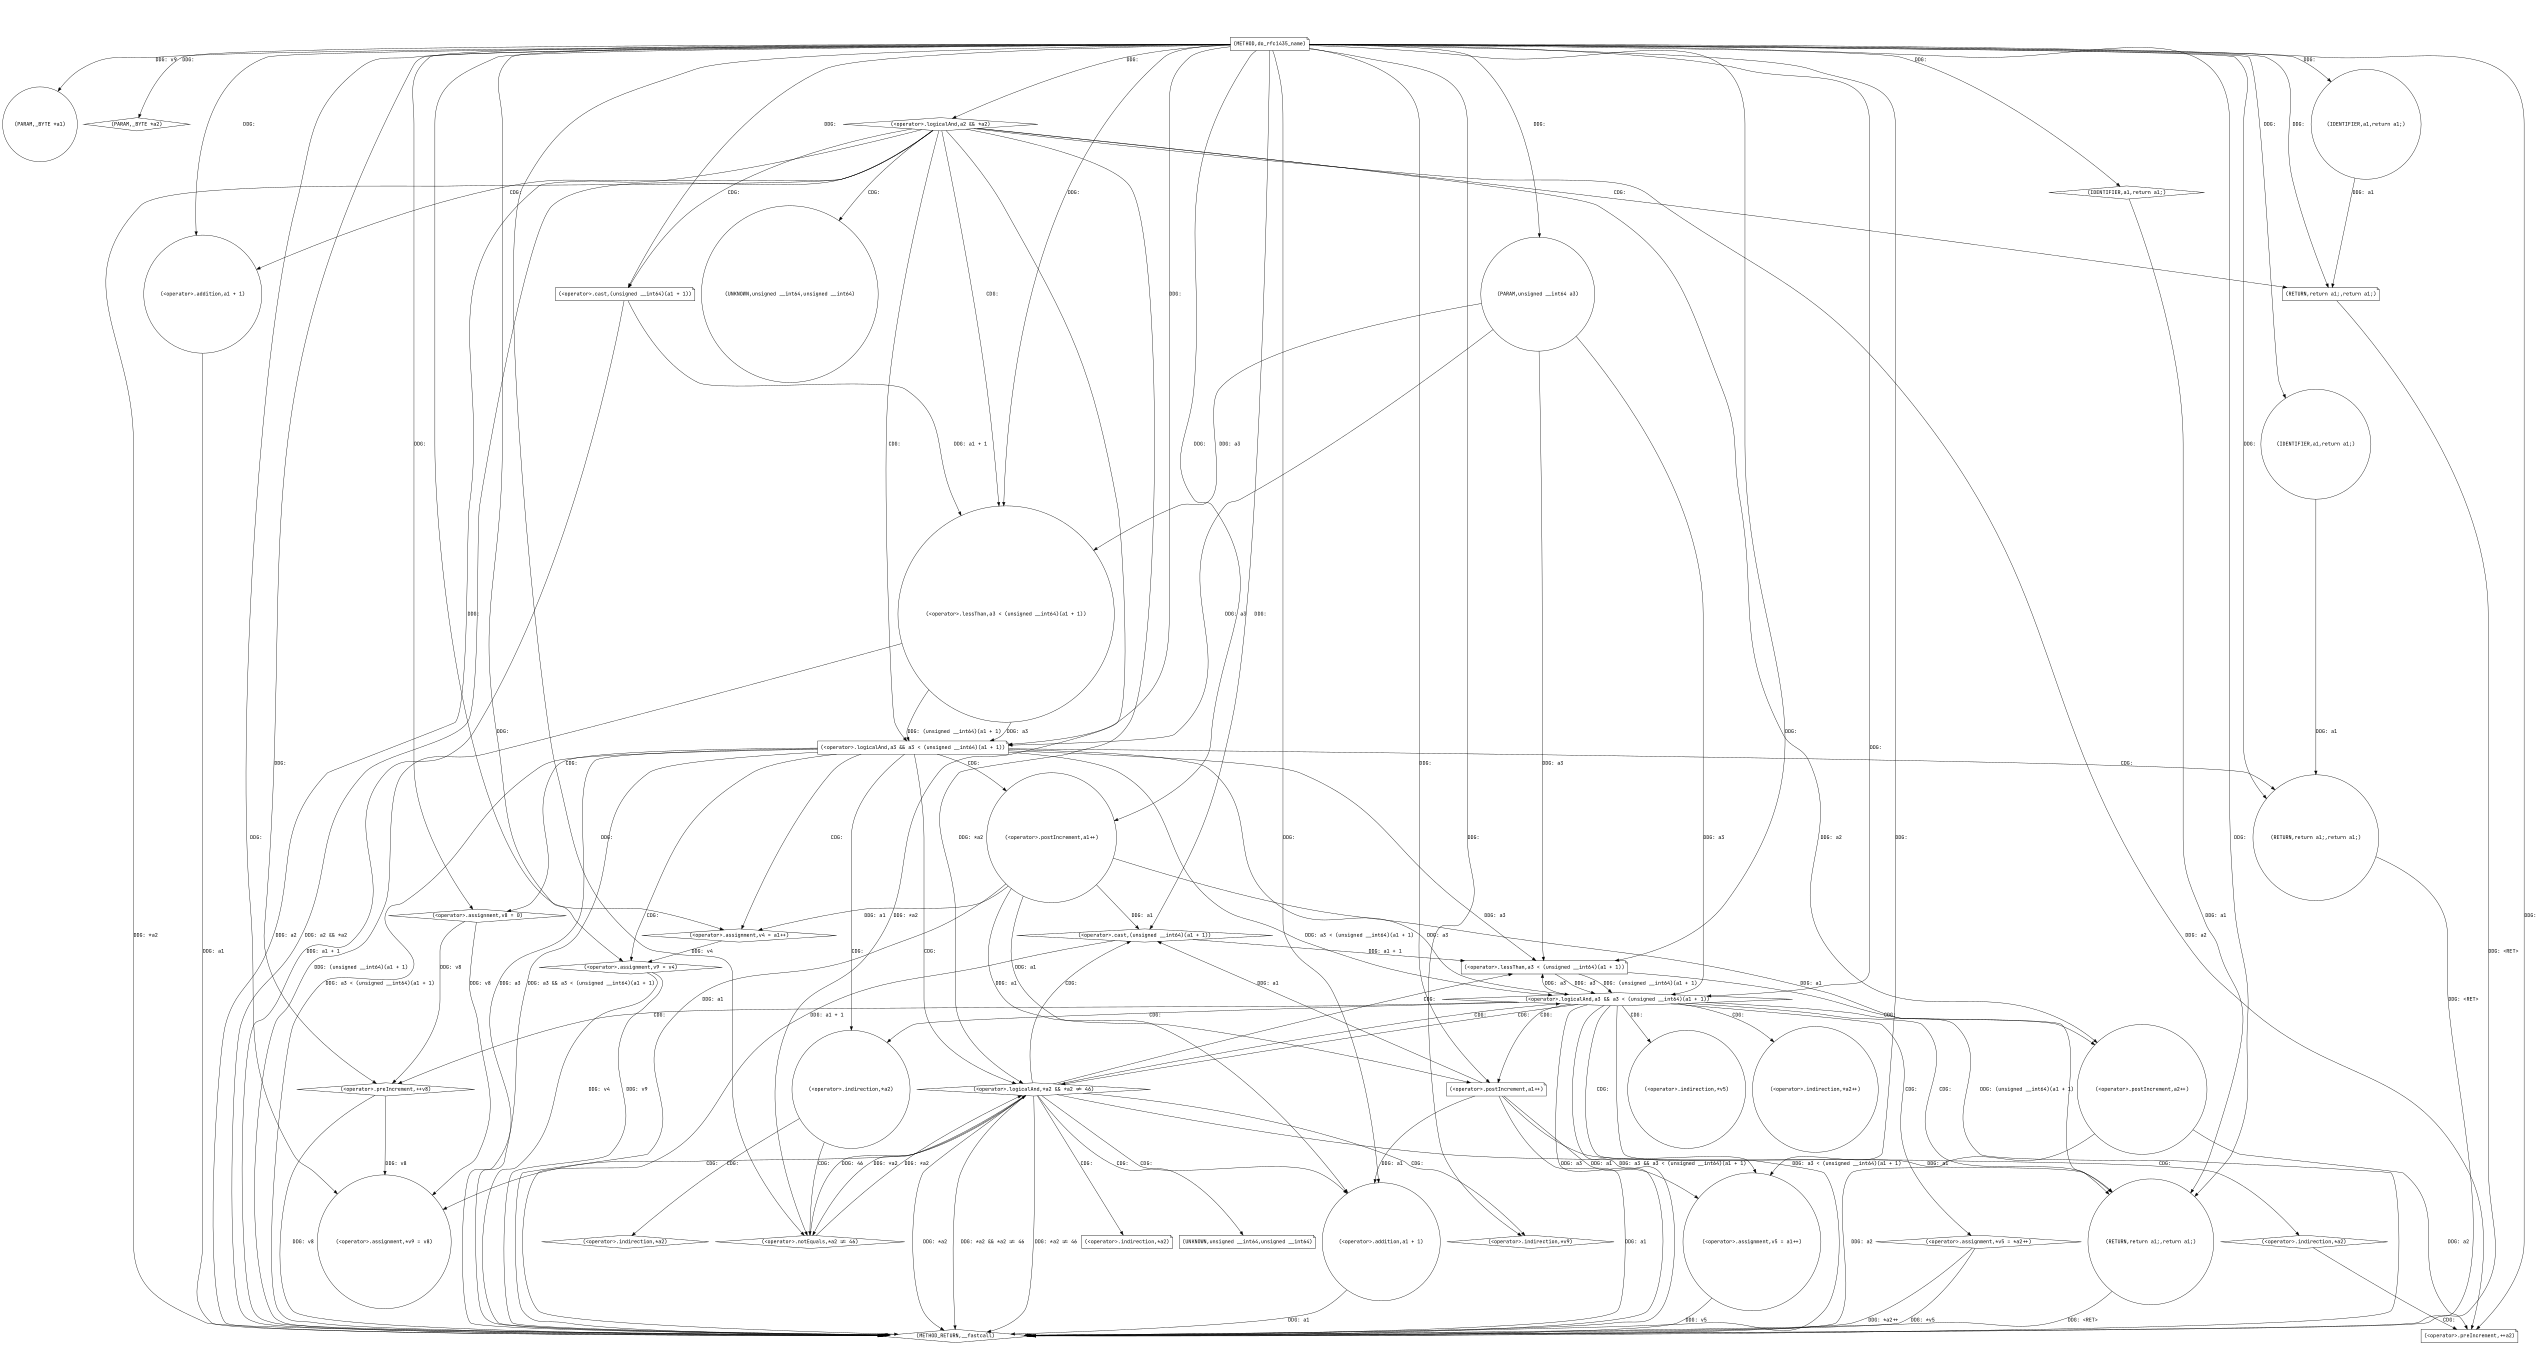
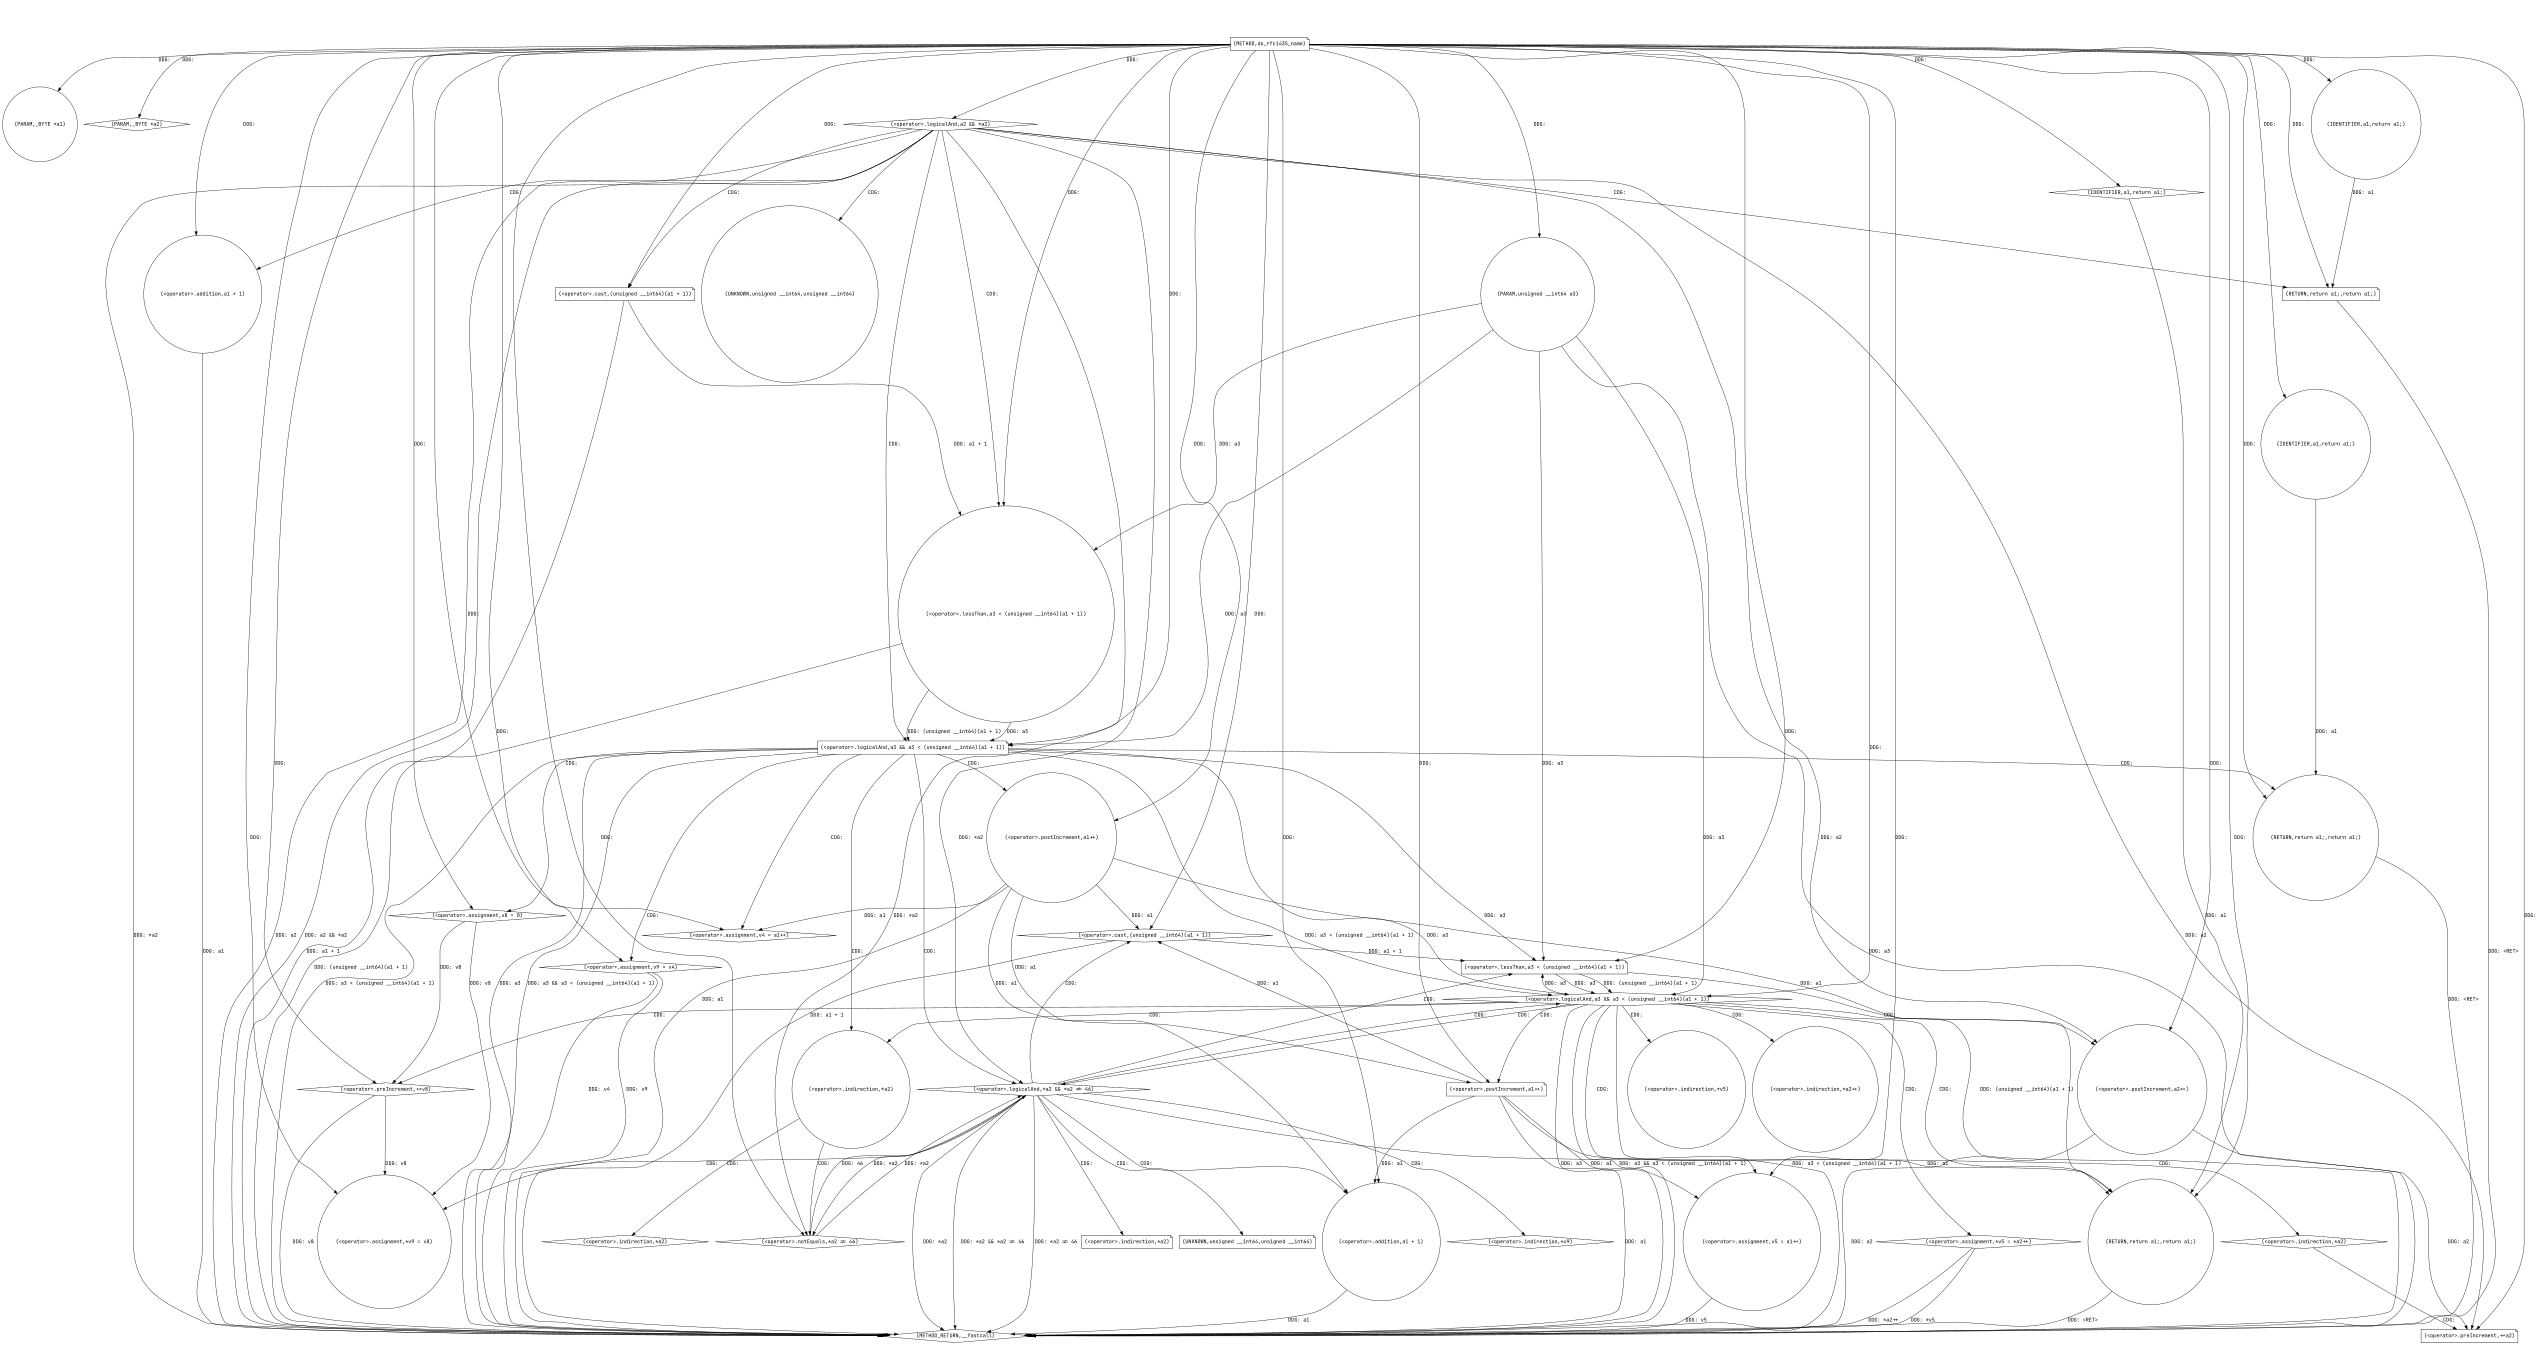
(166, 60) -> (166, 60)
(1467, 611) -> (2208, 112)
(687, 951) -> none
none -> (2414, 1220)
